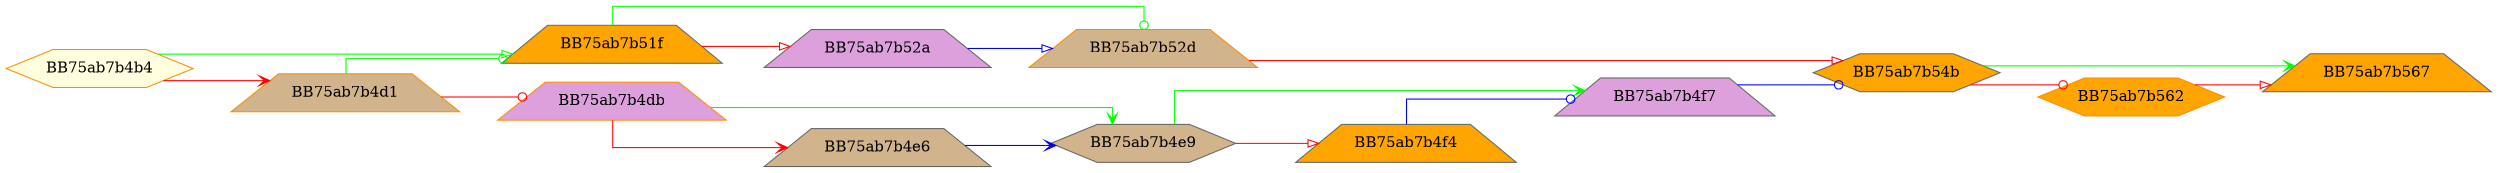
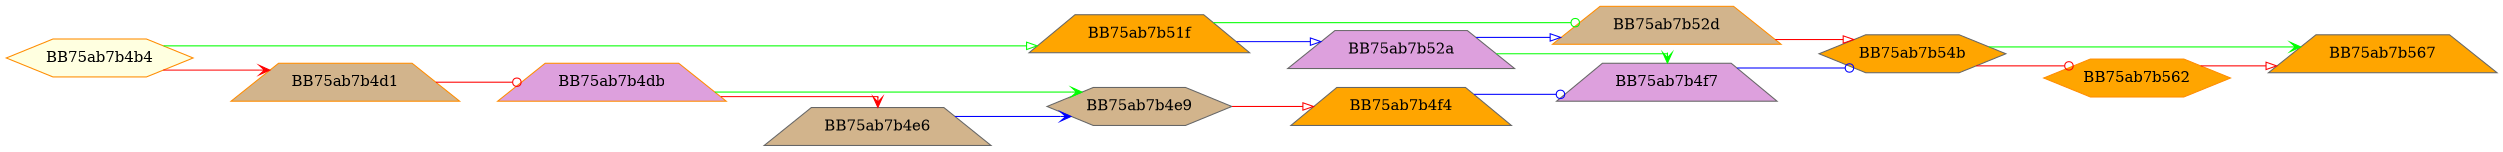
(741, 46) -> (1273, 42)
(415, 59) -> none
(1358, 91) -> (1582, 54)
